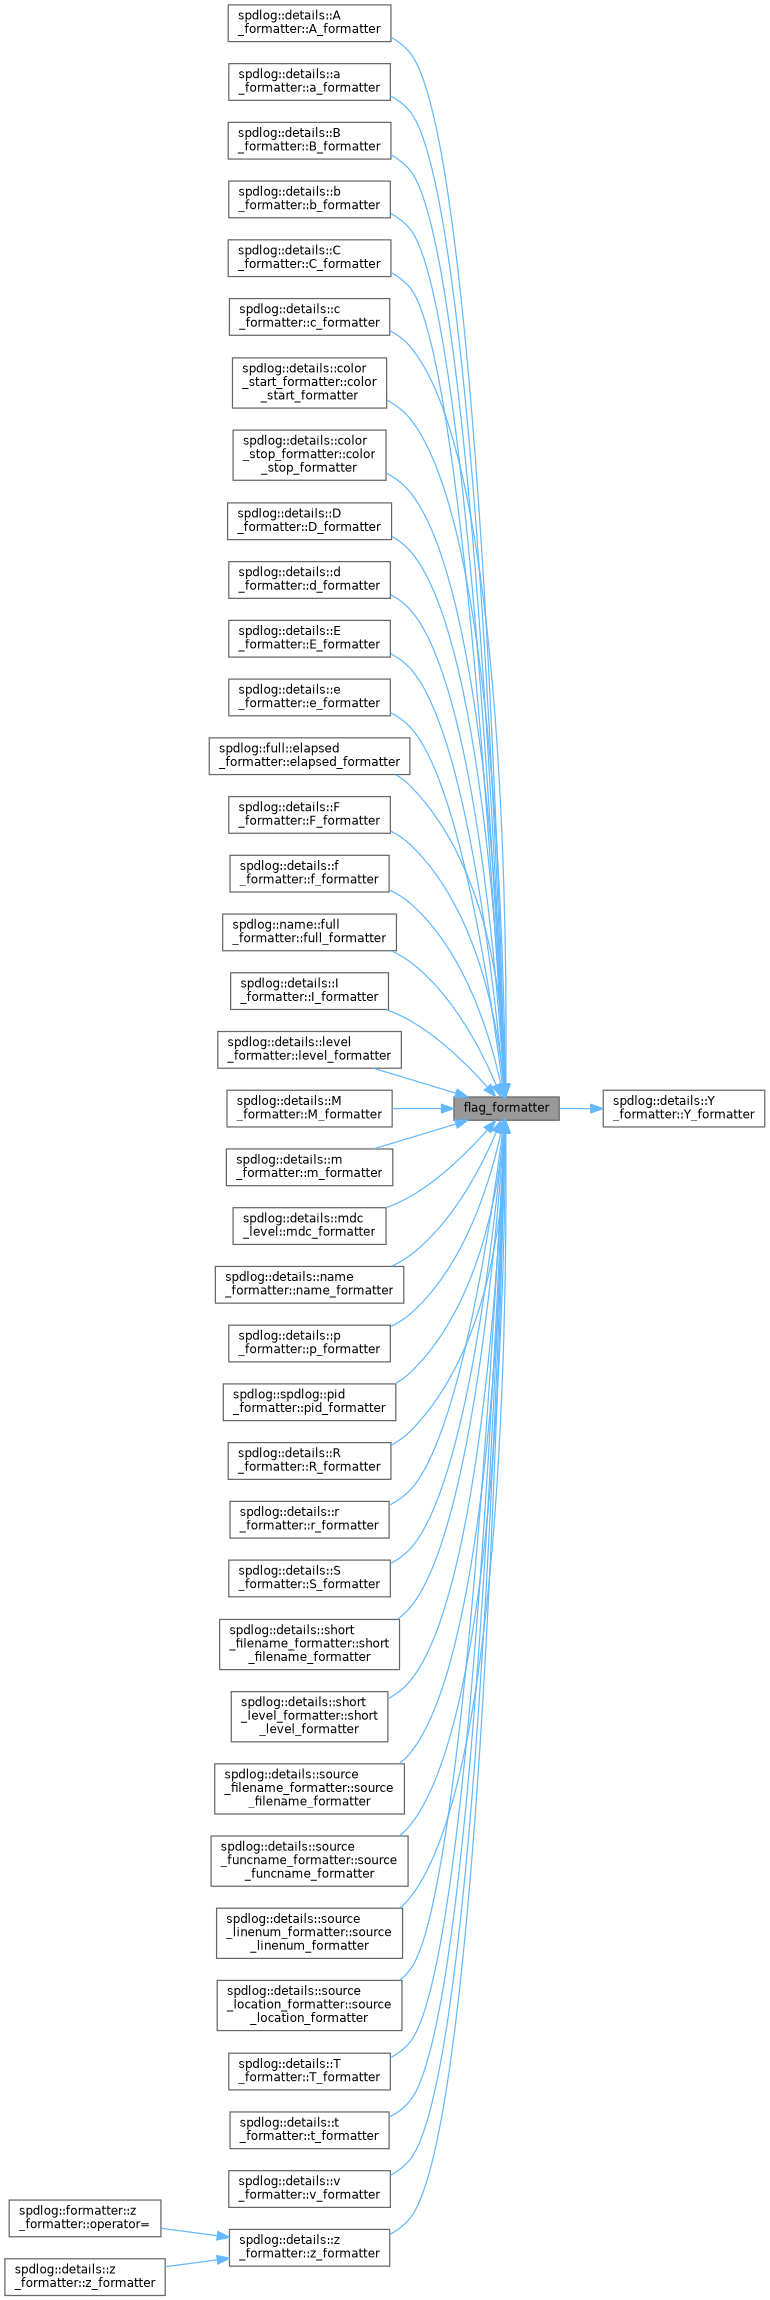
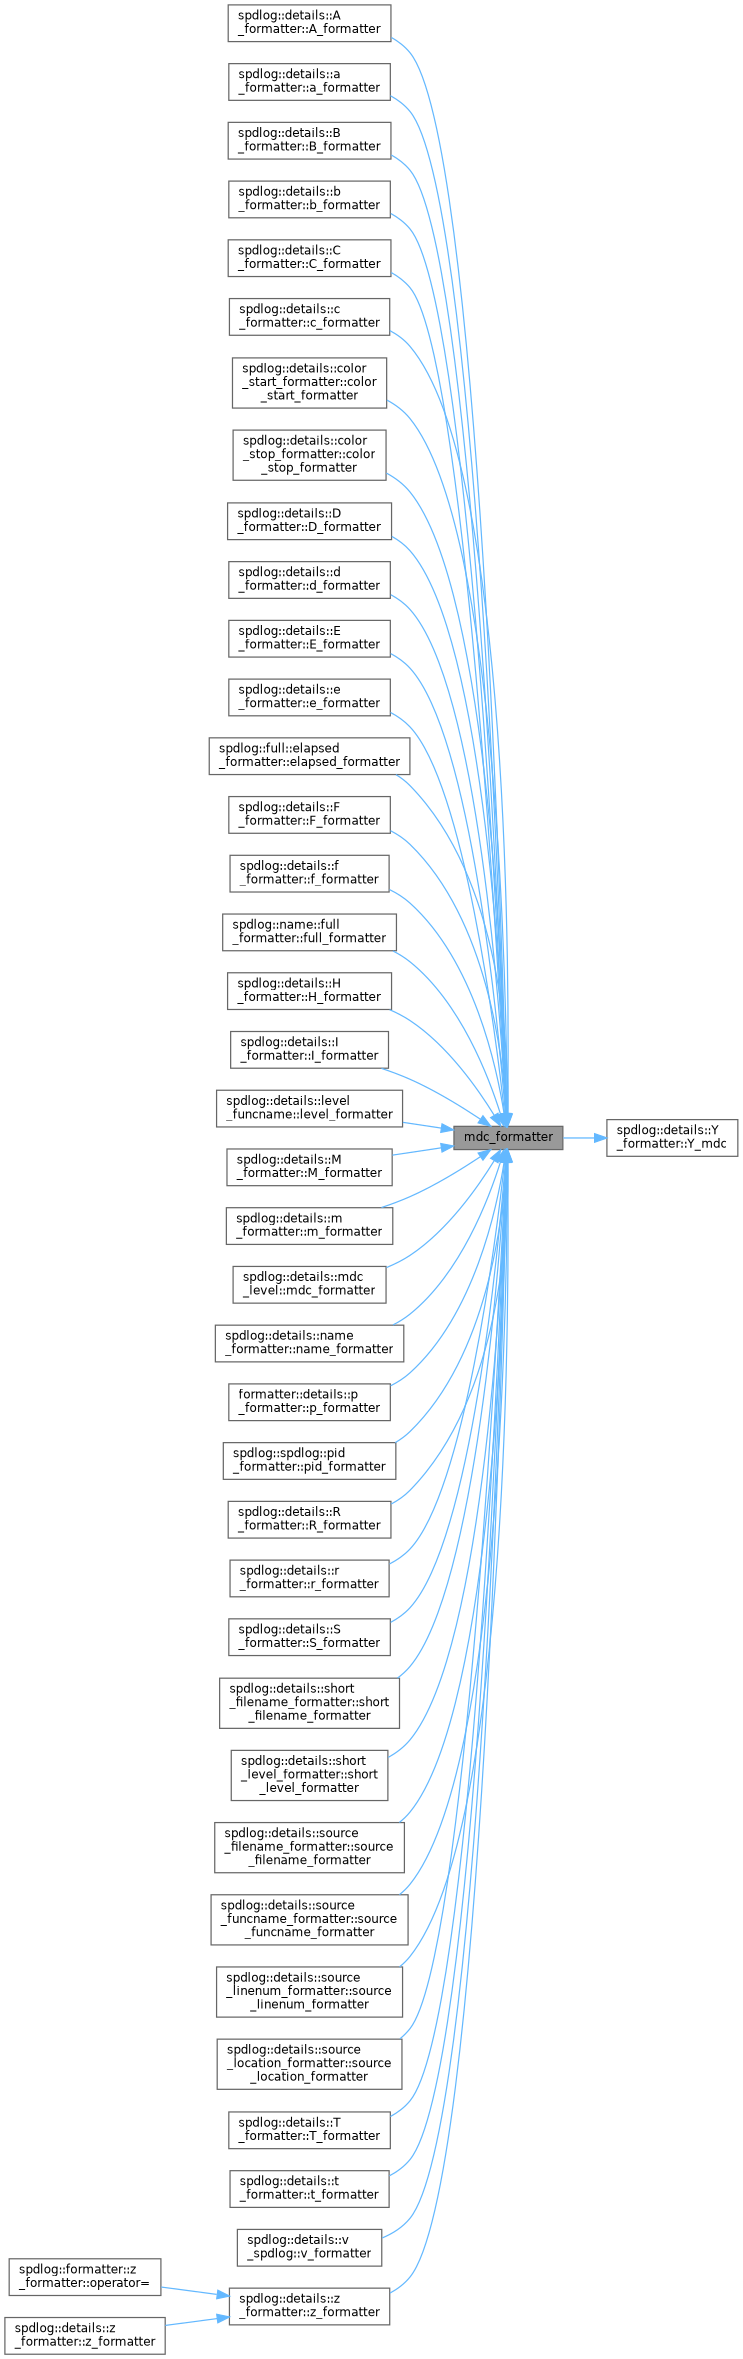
none -> (310, 991)
(310, 1050) -> (310, 1109)
(507, 1109) -> (508, 1138)
(684, 1109) -> (672, 1138)
(310, 1344) -> (310, 1402)
(310, 2189) -> (310, 2248)
